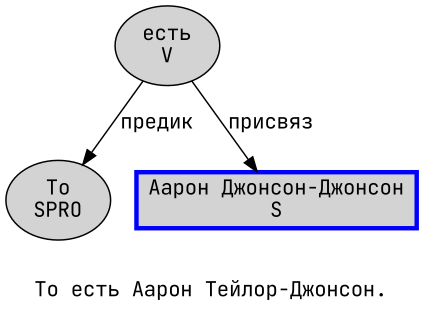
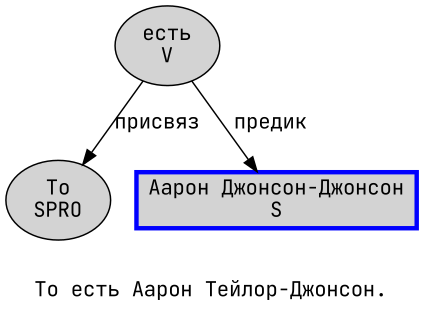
(157, 123) -> (157, 123)
(271, 123) -> (271, 123)
